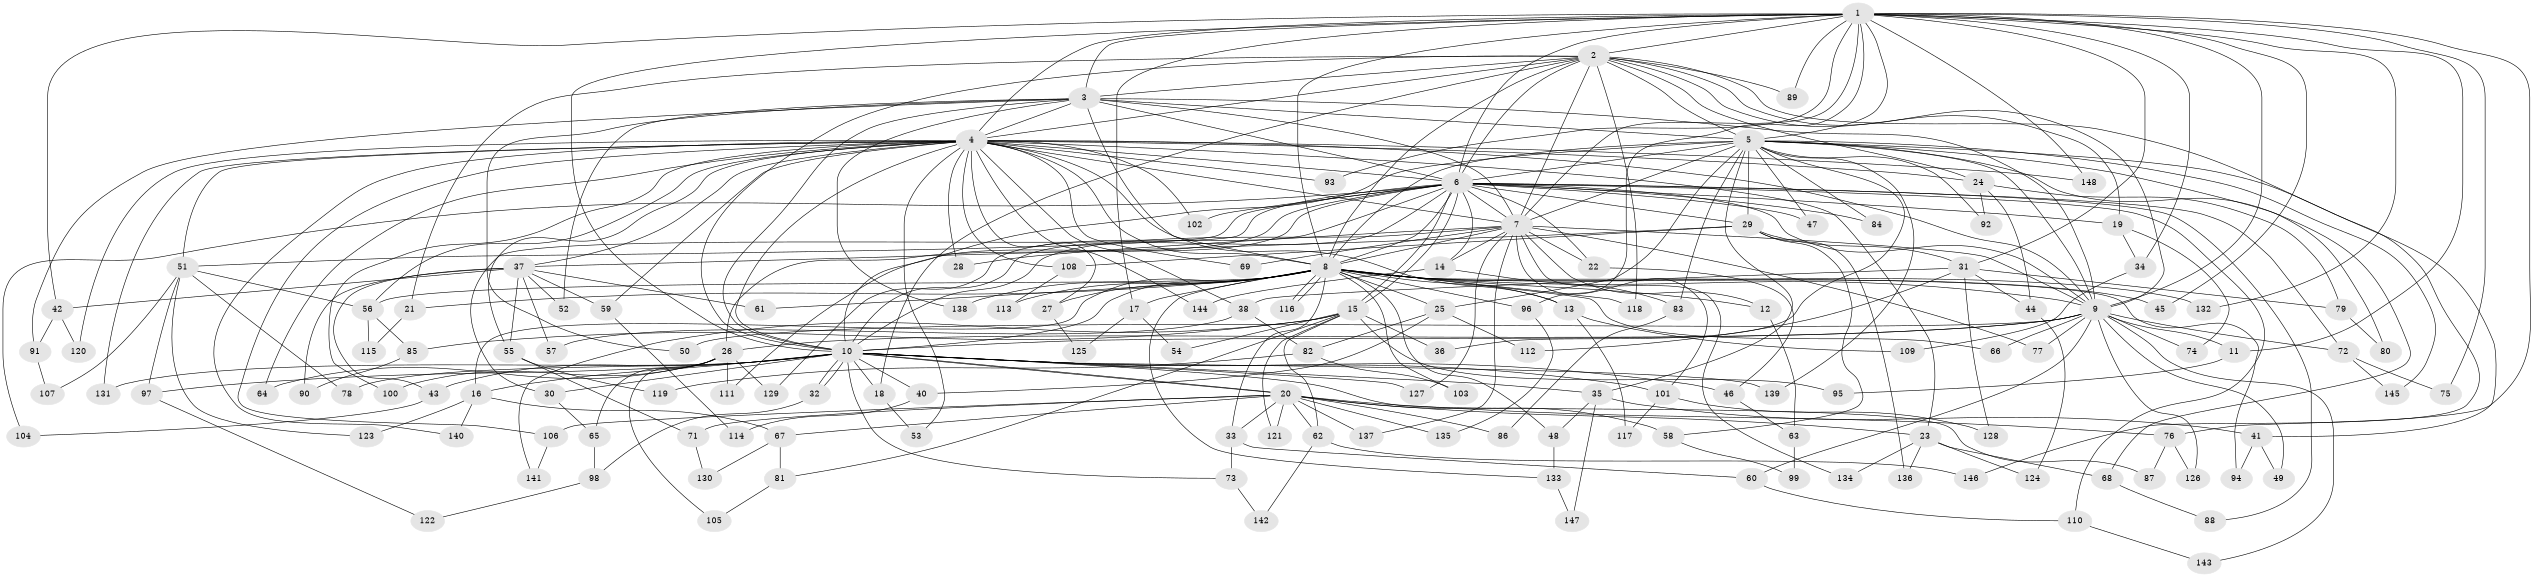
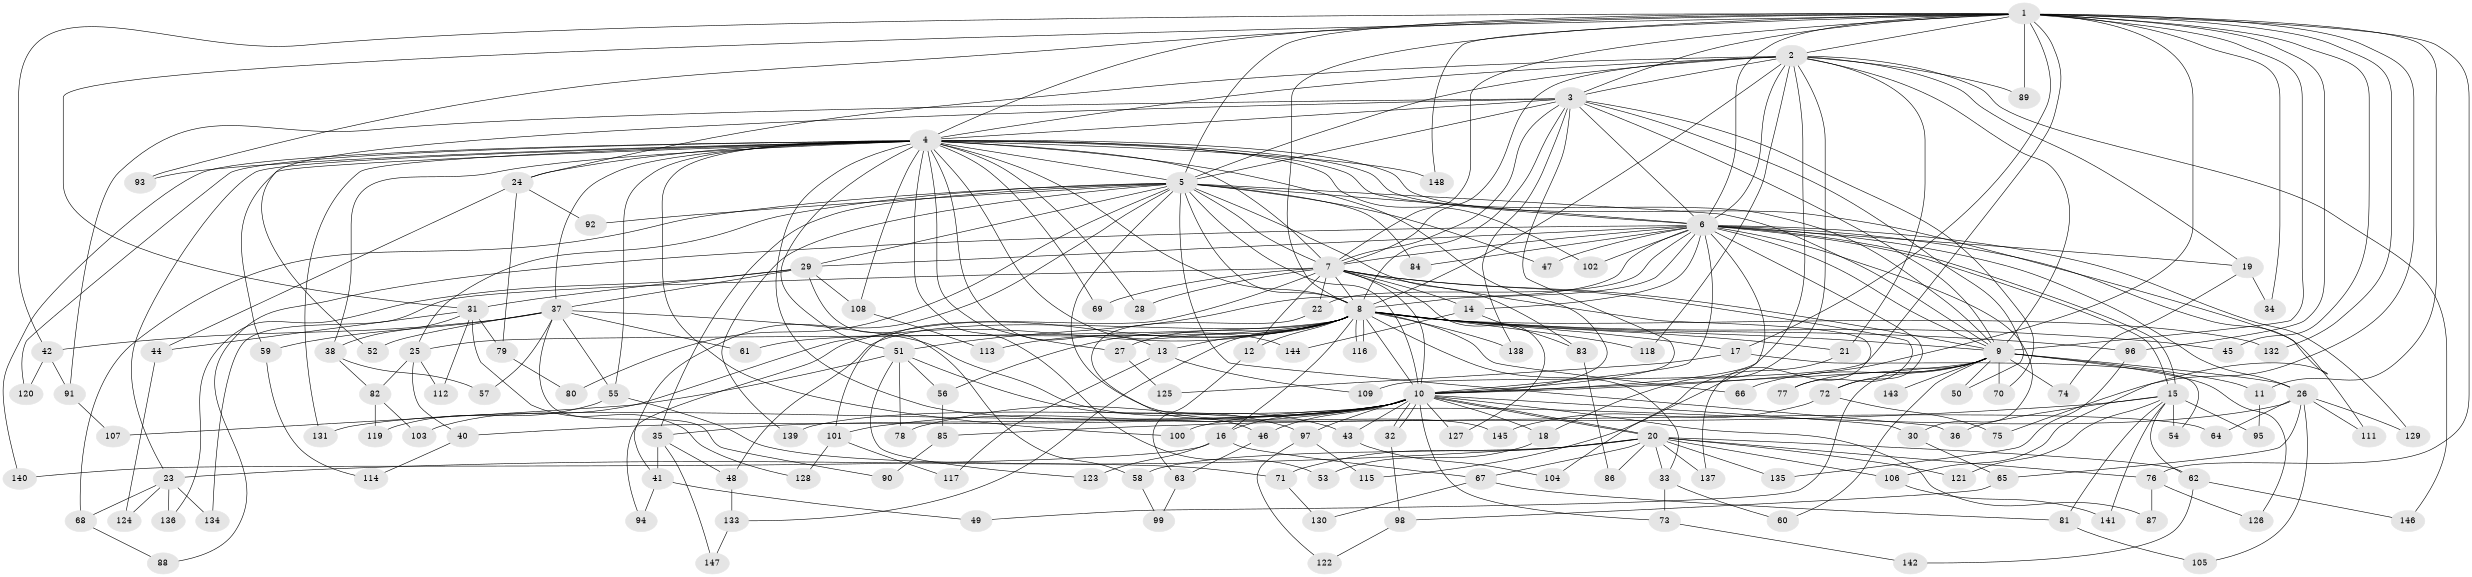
(659, 199) -> (1054, 162)
(2032, 327) -> (1915, 305)
(368, 331) -> (1336, 458)
none -> (1999, 394)
(2075, 521) -> none
